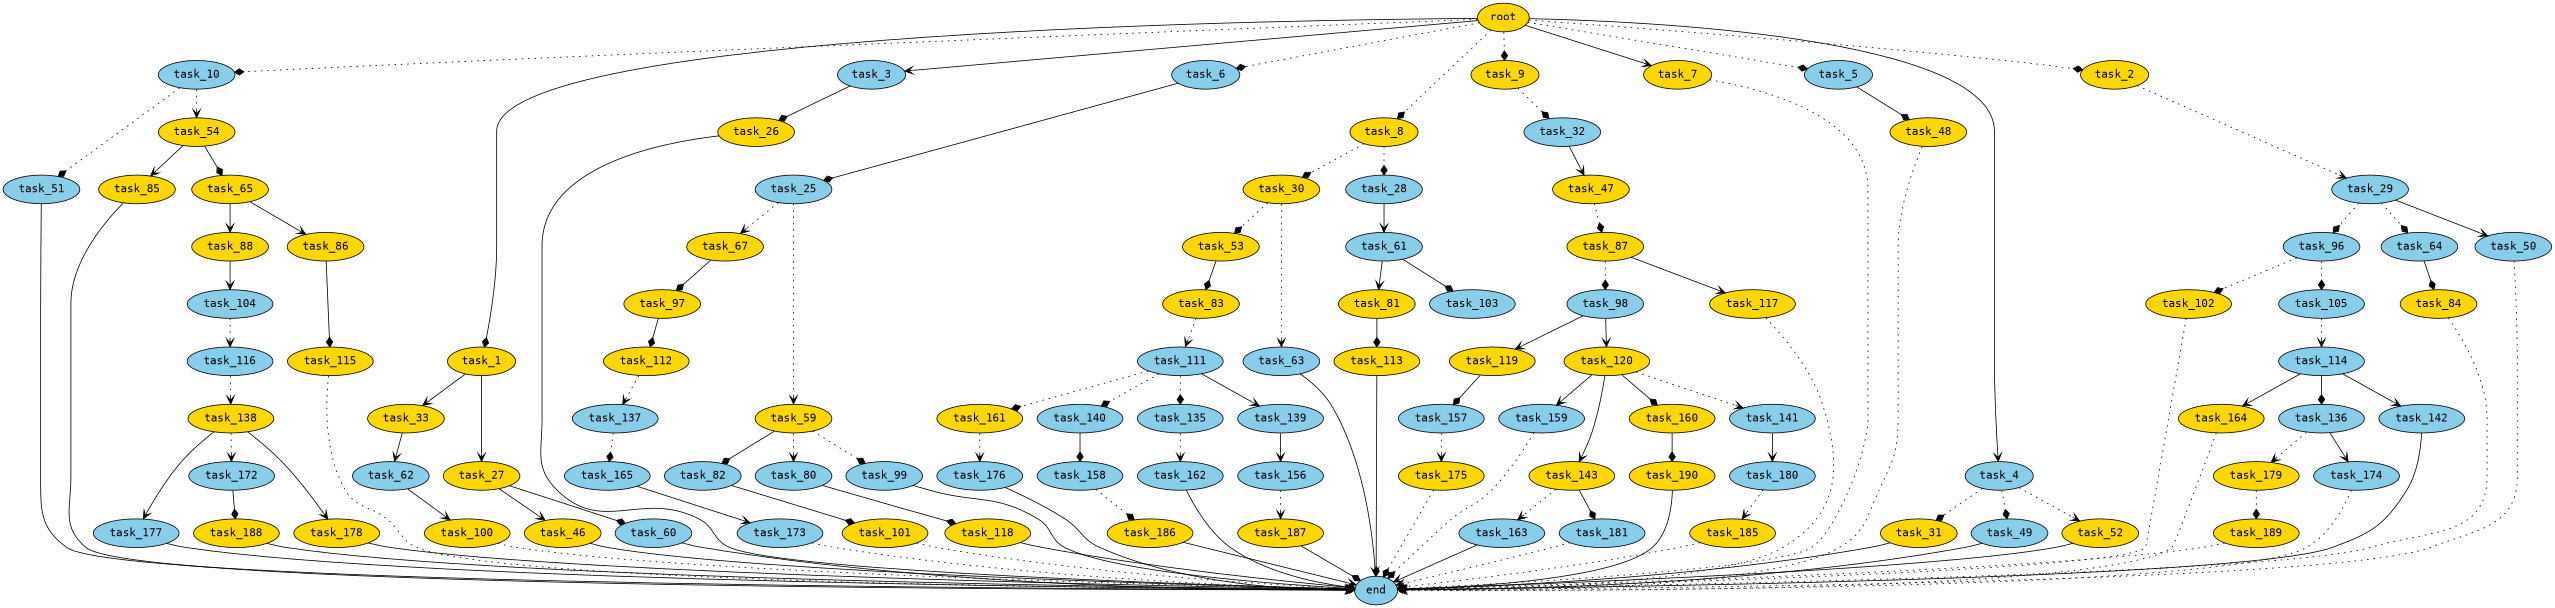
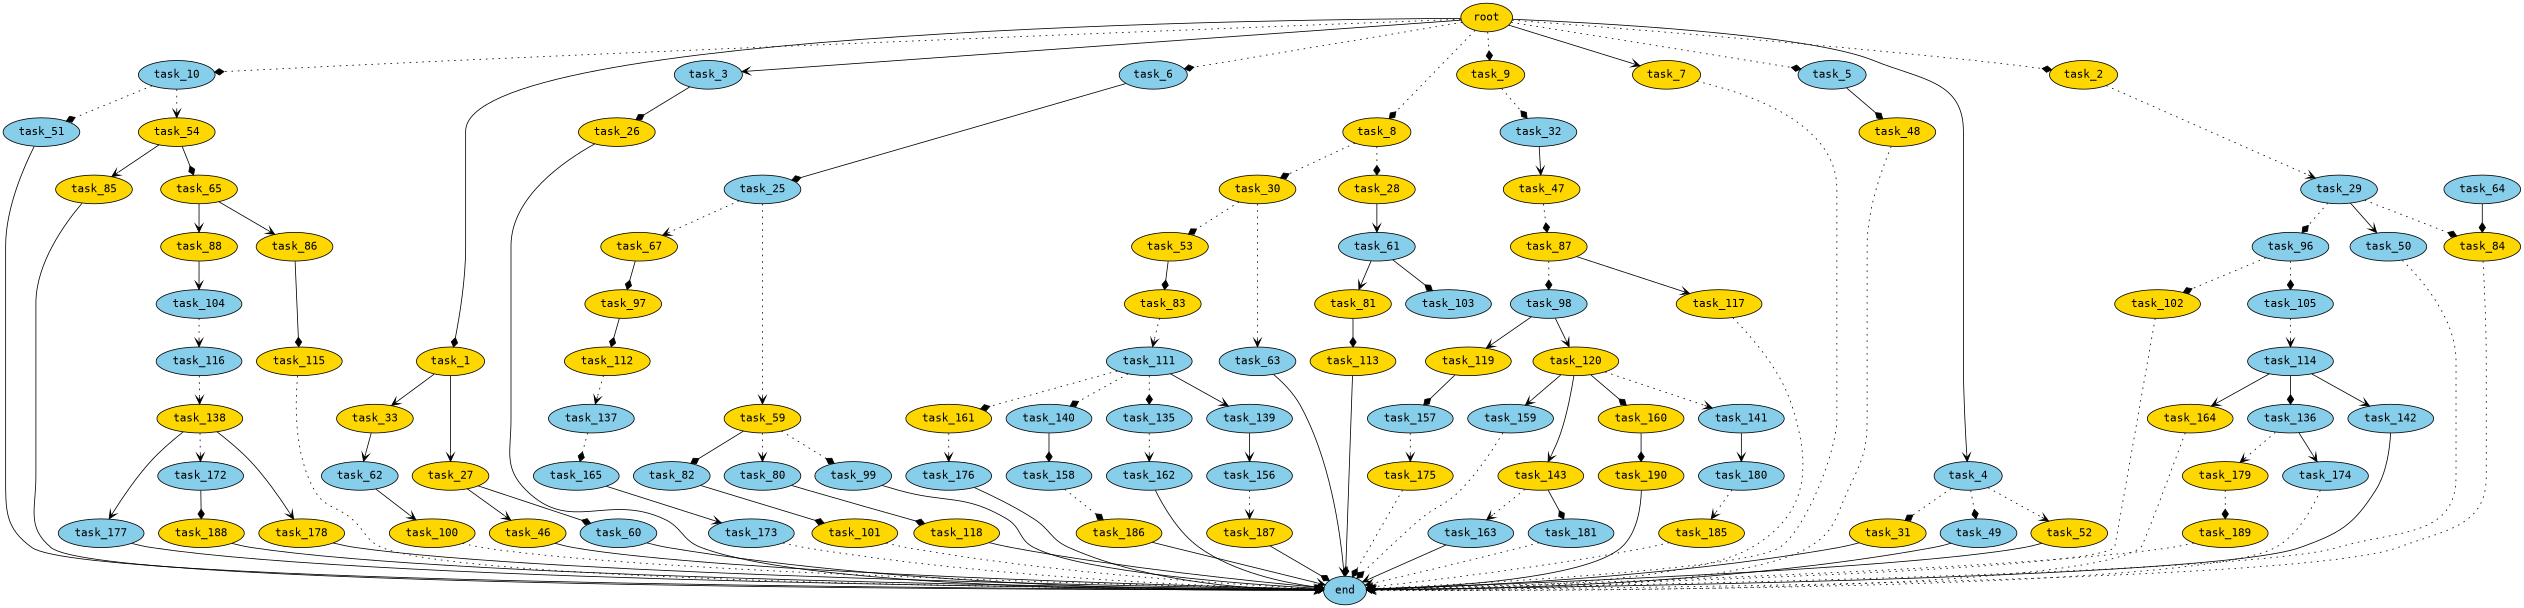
(1384, 189) -> (1377, 189)
(2391, 214) -> (2406, 216)
